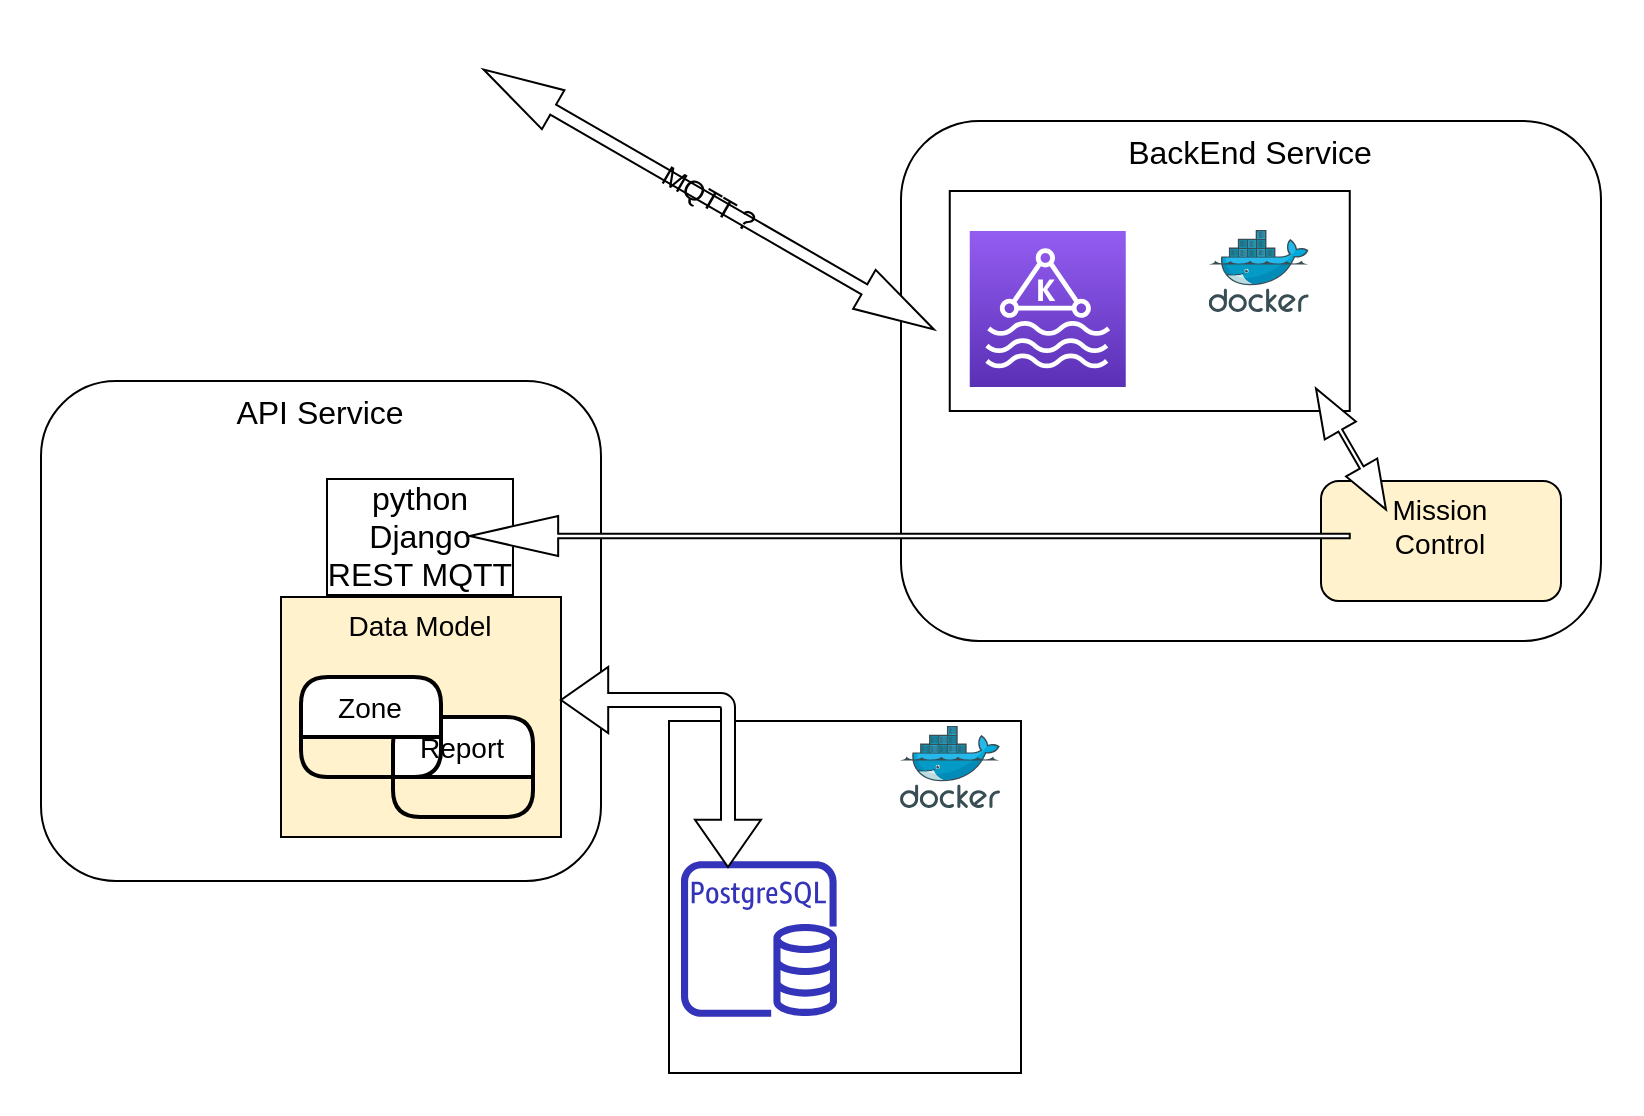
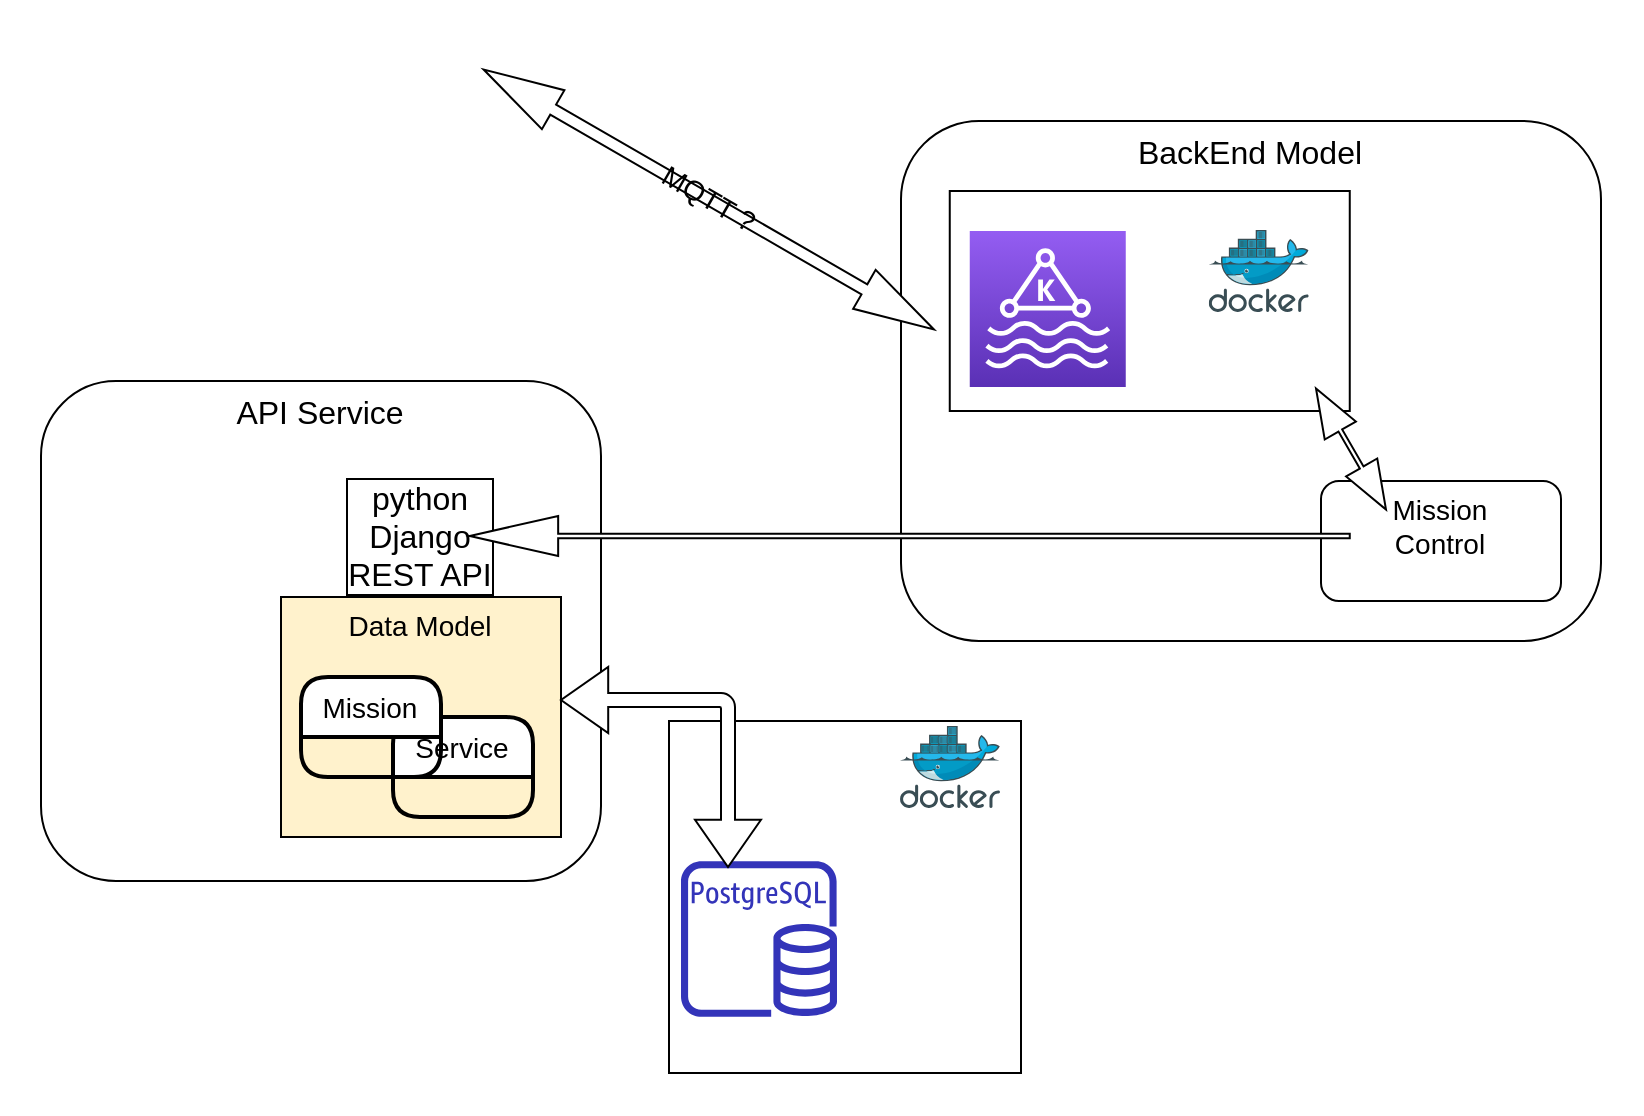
(1251, 154) -> (1251, 154)
(421, 537) -> (421, 537)
(1441, 541) -> (1441, 541)
(370, 709) -> (370, 709)
(462, 749) -> (462, 749)
